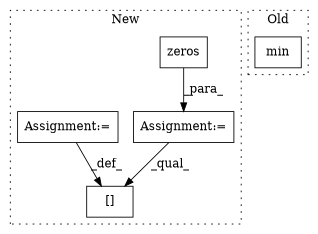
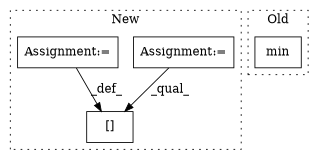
(184, 52) -> none
